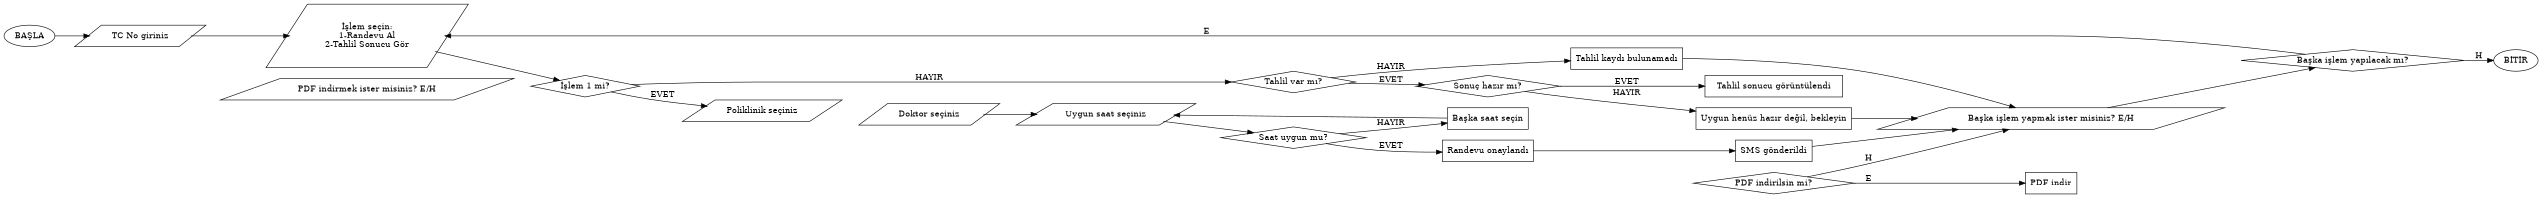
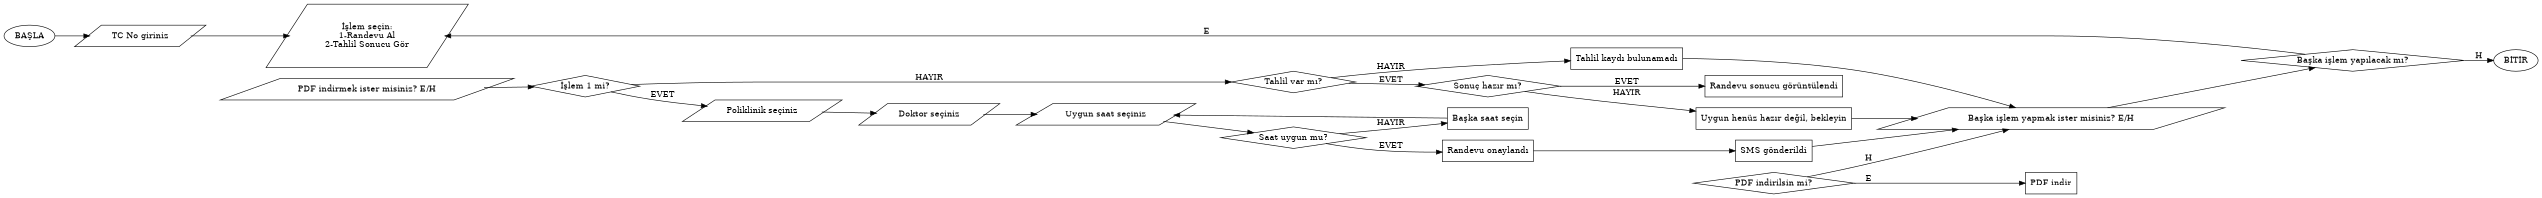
(494, 65) -> (506, 87)
(1774, 86) -> (1774, 86)
none -> (846, 113)
